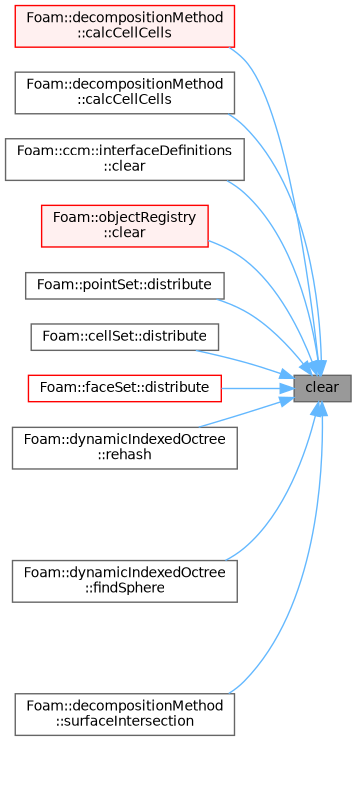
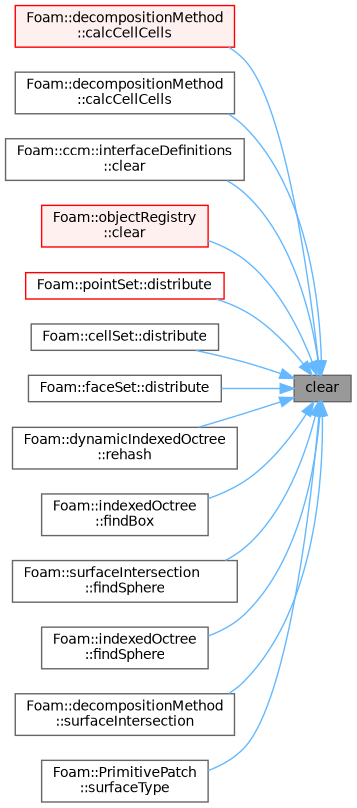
(125, 286) -> (125, 286)
(125, 389) -> (125, 389)
none -> (125, 515)
(125, 581) -> (125, 581)
none -> (125, 648)
none -> (125, 781)
